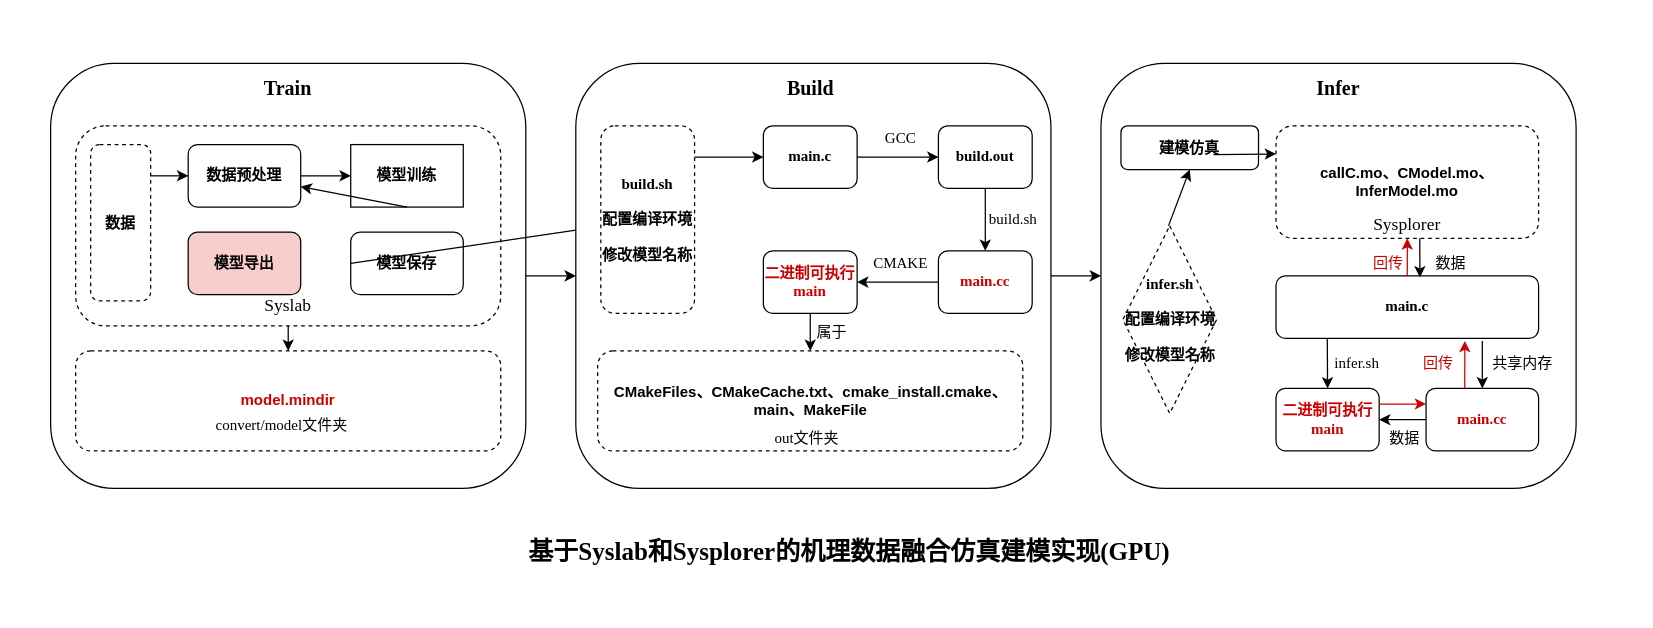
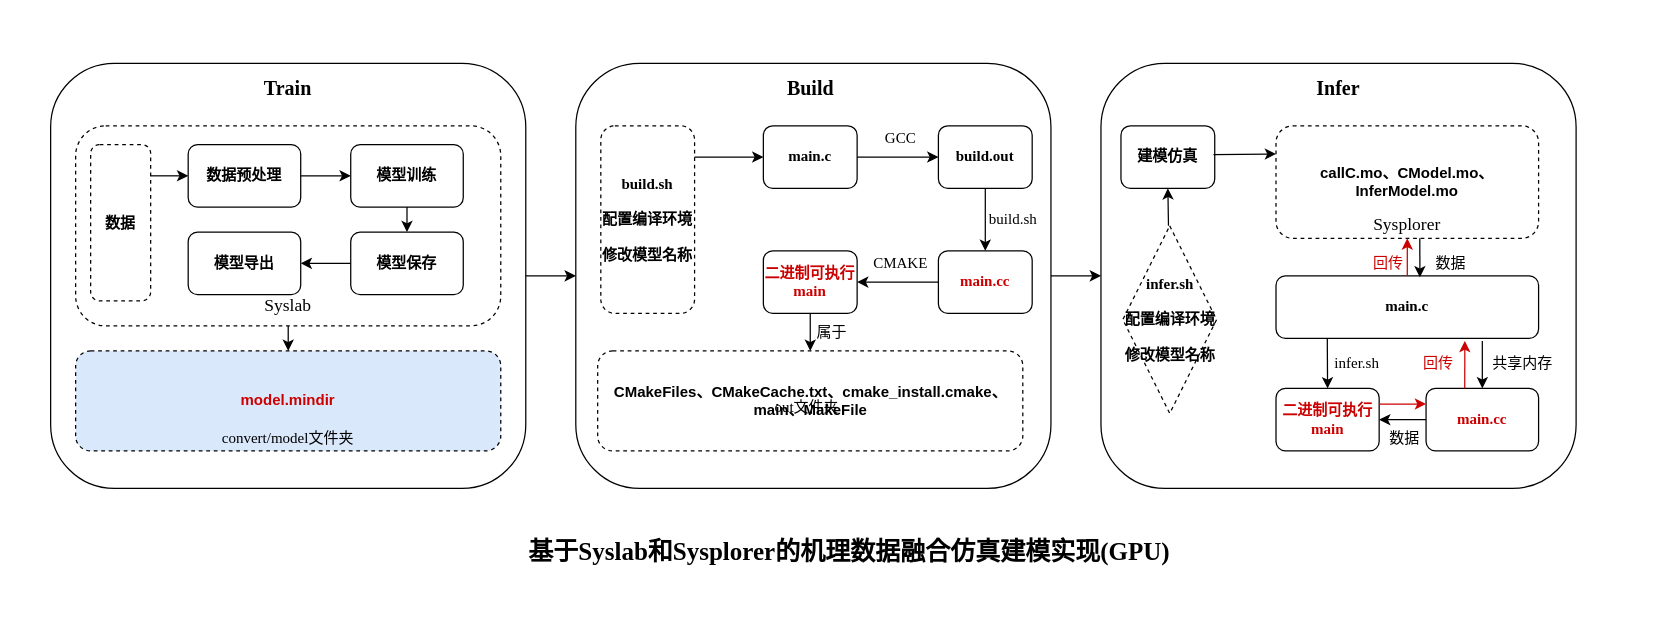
(1189, 148) -> (1168, 157)
(407, 176) -> (407, 176)
(358, 197) -> (407, 215)
(463, 247) -> (330, 263)
(244, 263) -> (244, 263)
(288, 401) -> (288, 401)
(282, 426) -> (288, 438)
(807, 438) -> (807, 407)
